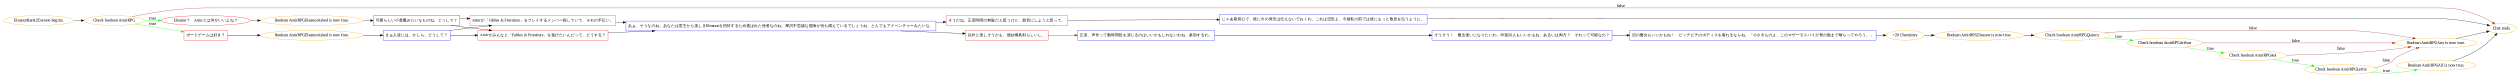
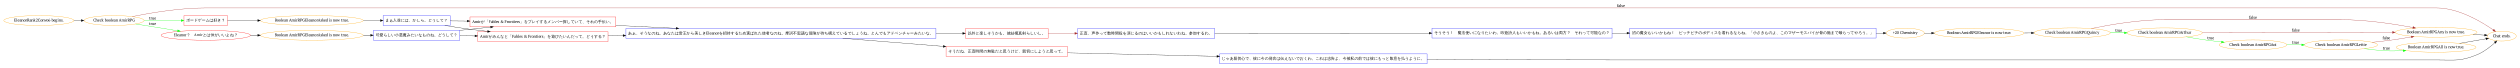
(2348, 53) -> none
